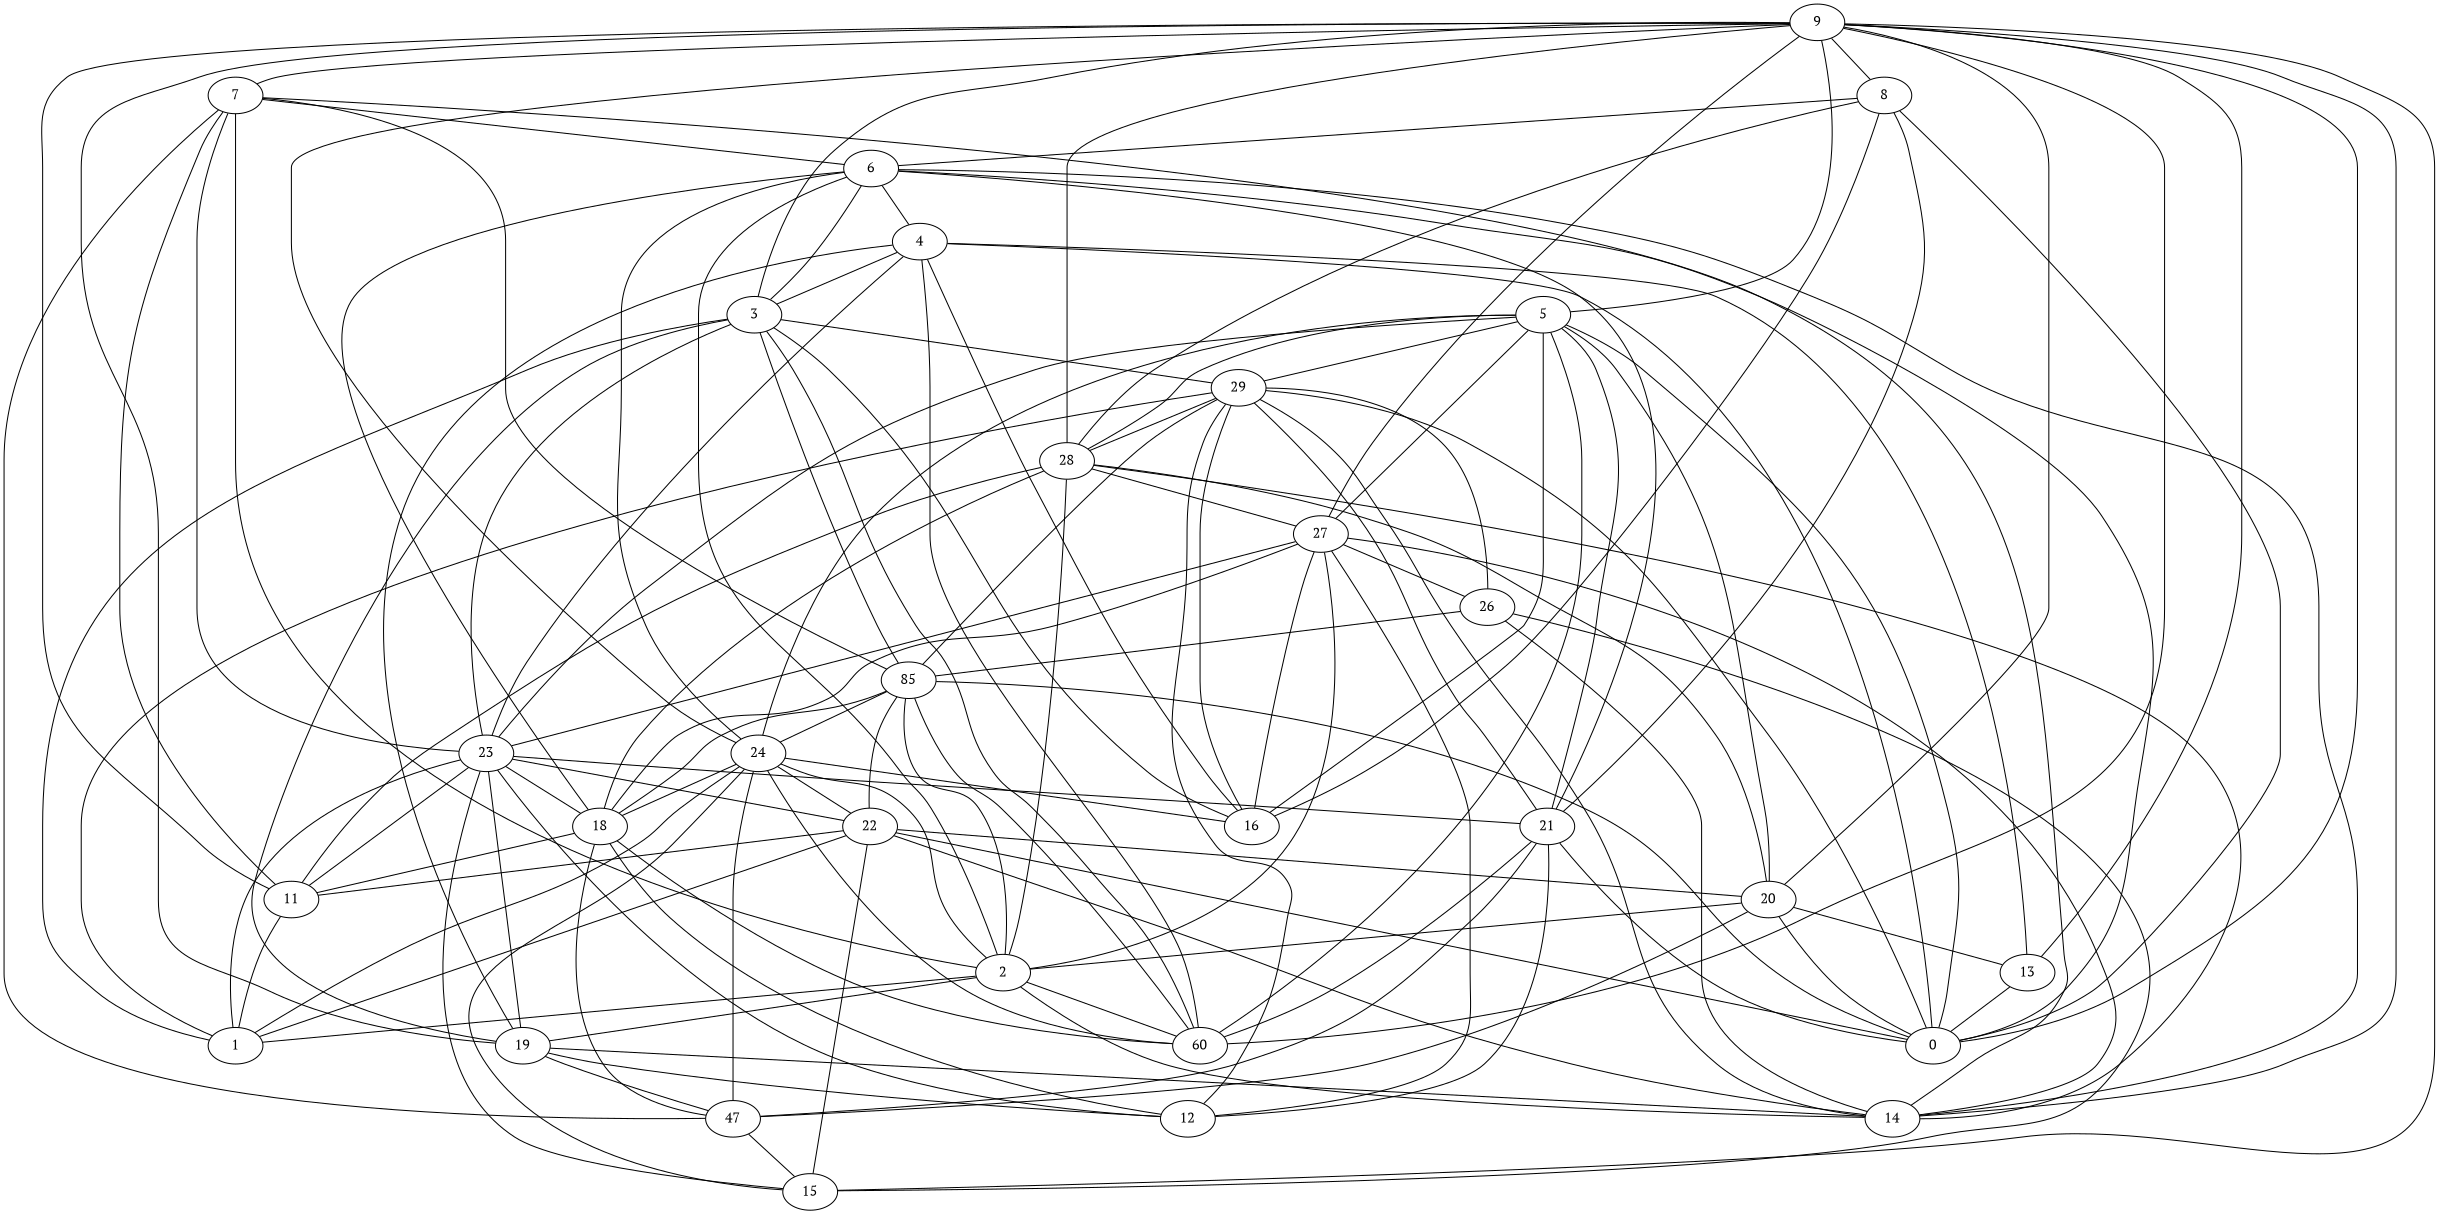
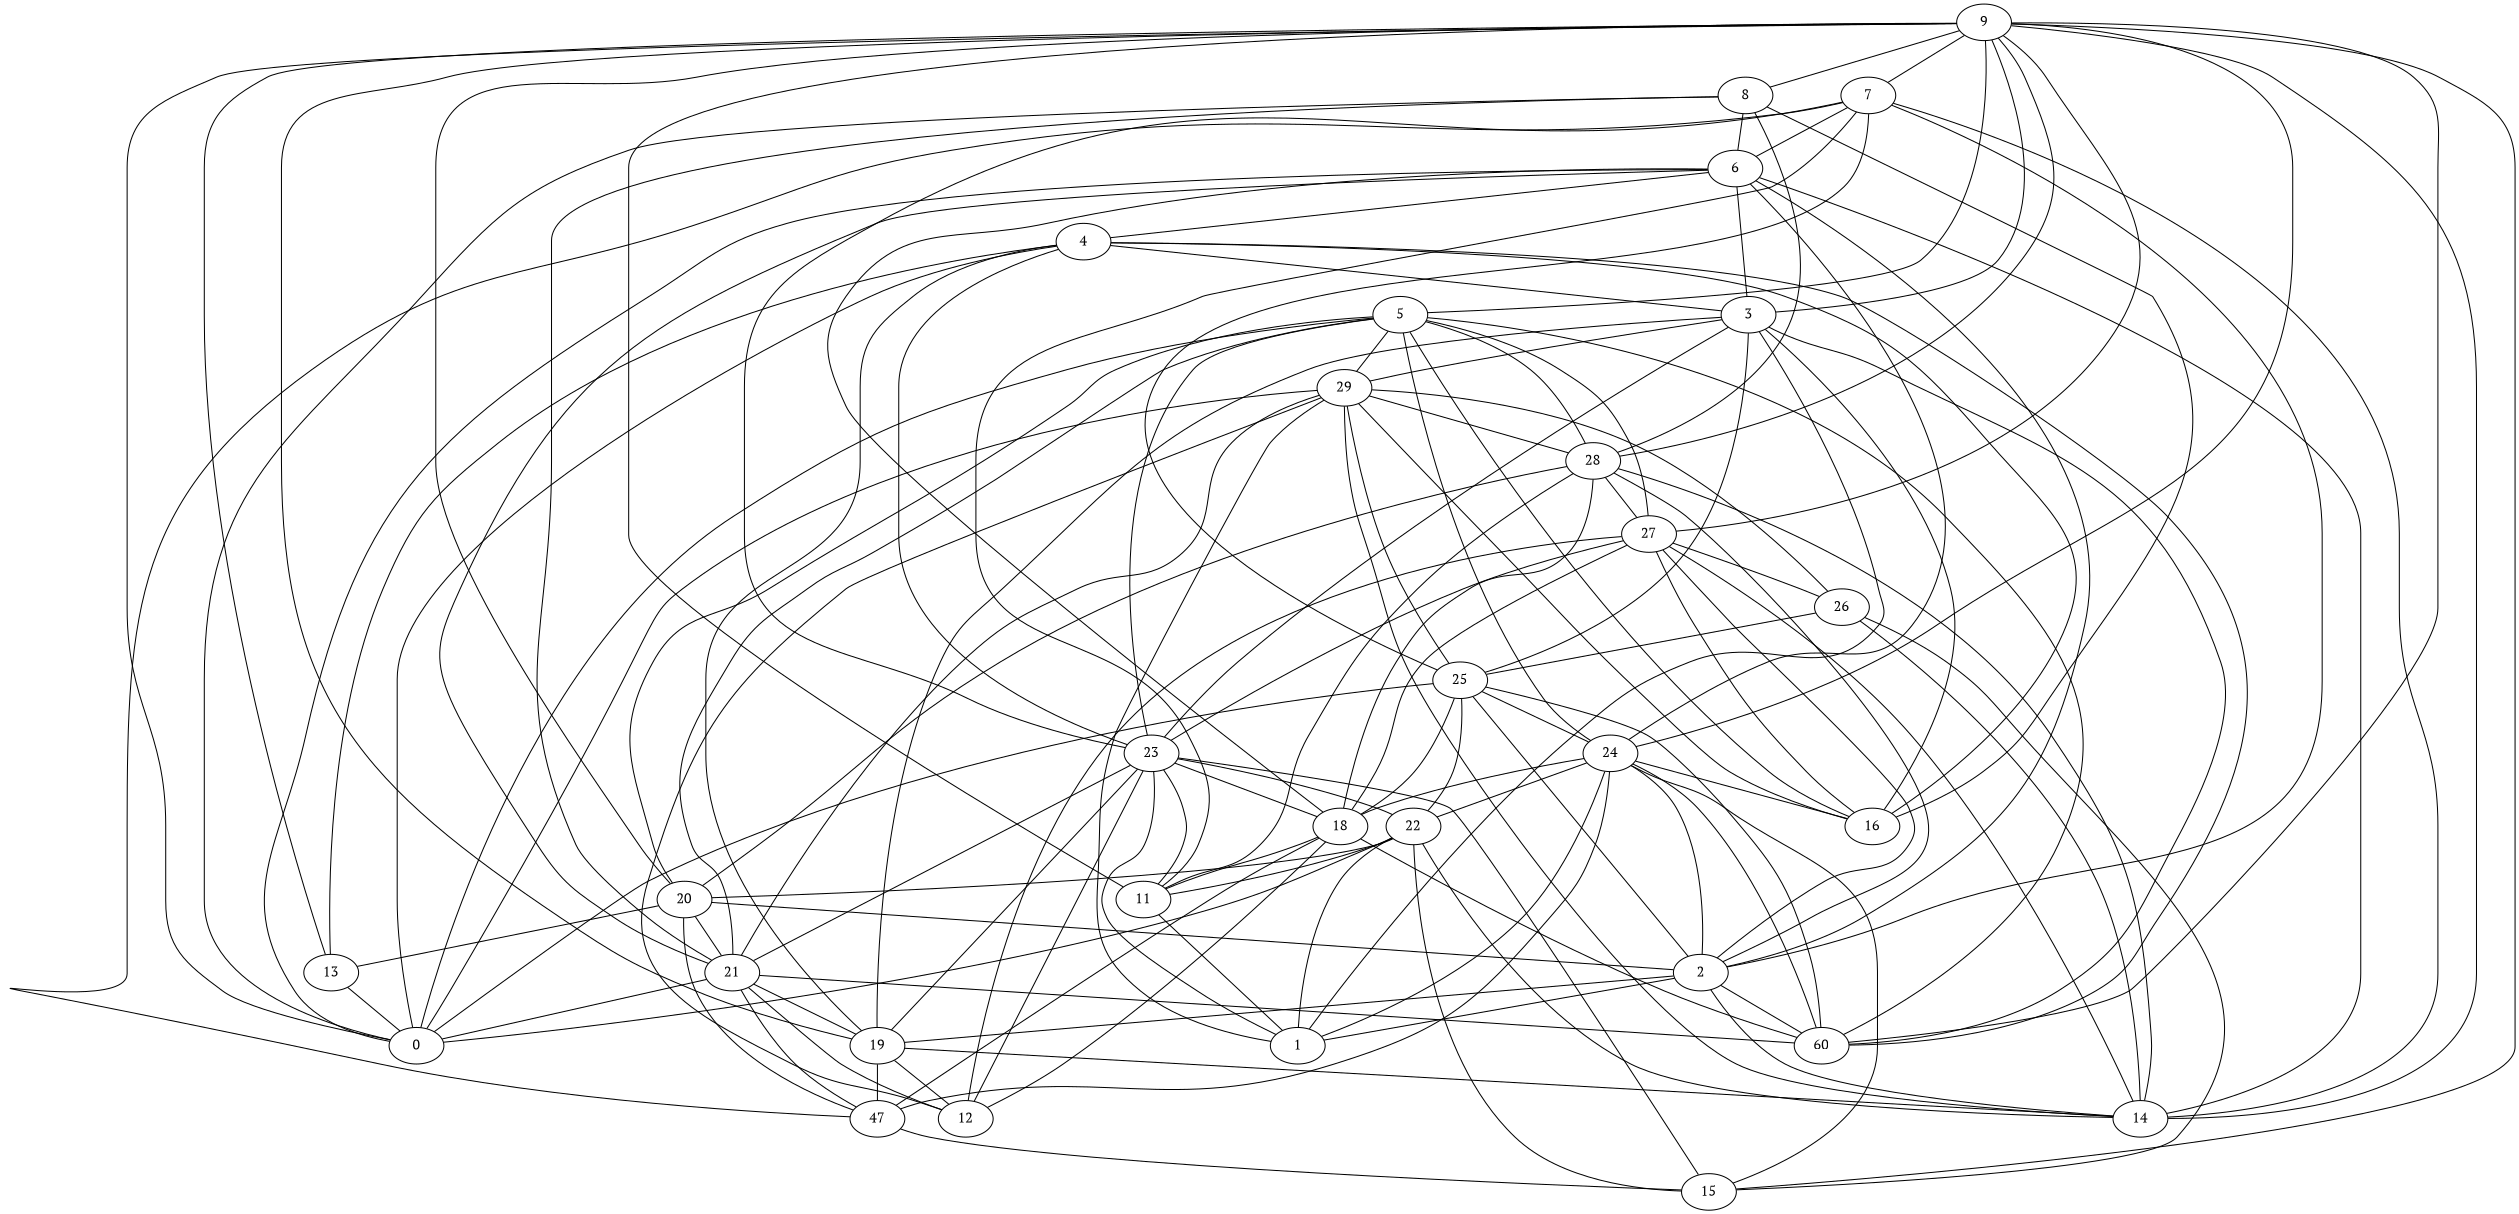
(909, 680) -> (1460, 680)
(1836, 986) -> (708, 936)
none -> (805, 1009)
